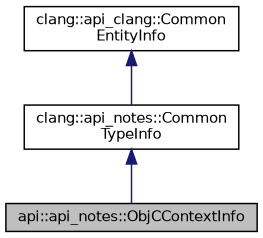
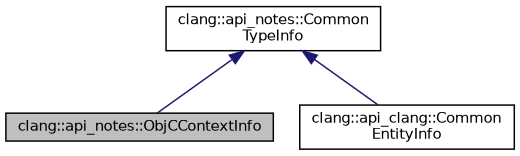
(132, 85) -> (346, 82)
(132, 217) -> (140, 127)
